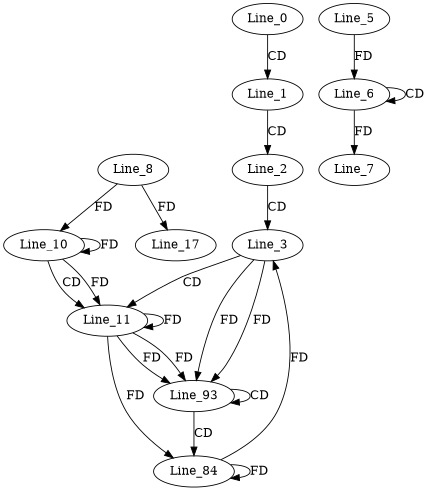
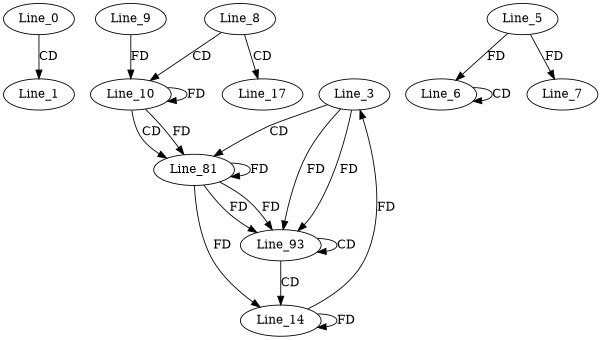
none -> (131, 19)
(354, 128) -> (540, 53)
(268, 170) -> none
(104, 208) -> (202, 57)
(167, 208) -> (263, 57)
(107, 321) -> (194, 170)
(194, 471) -> (281, 321)
